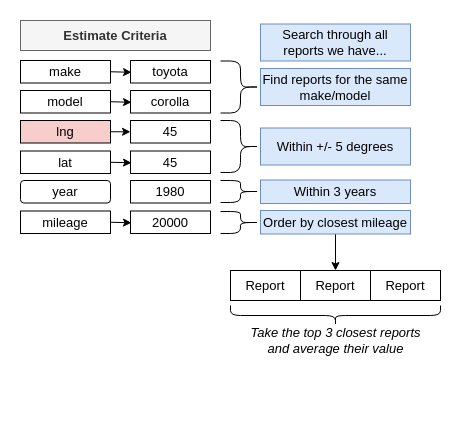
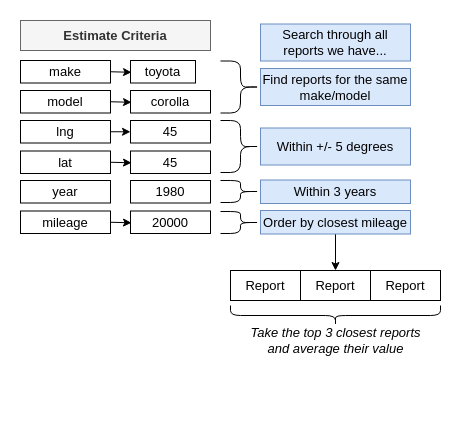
(171, 72) -> (163, 72)
(66, 132) -> (66, 132)
(66, 192) -> (66, 192)
